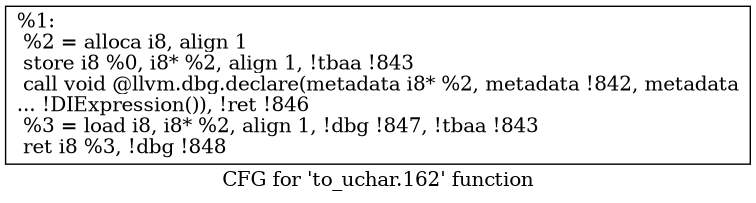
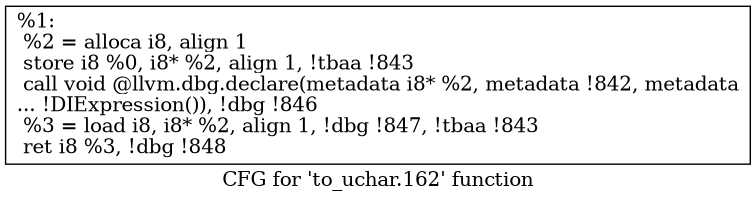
(163, 105) -> (168, 105)
